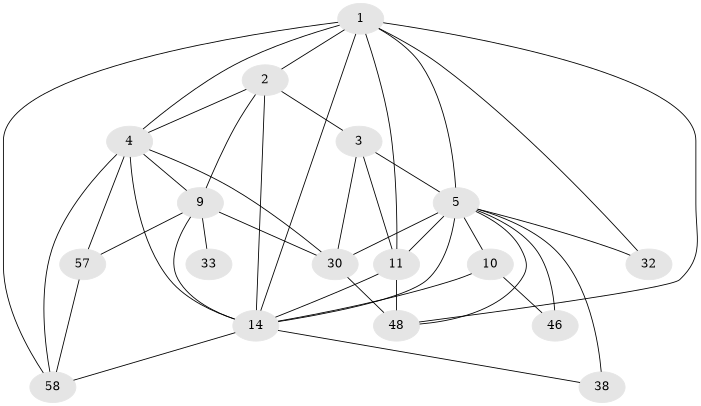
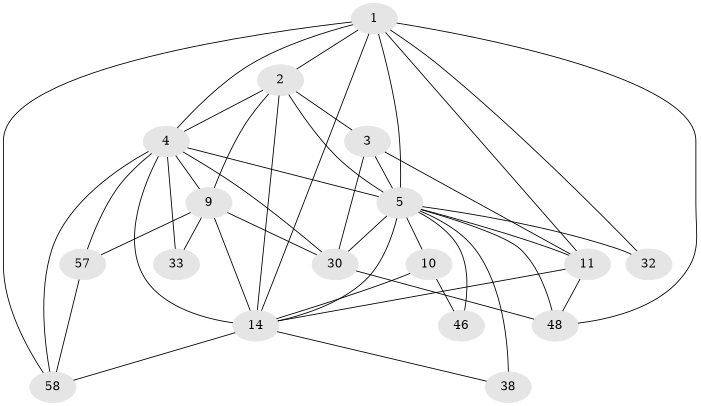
none -> (332, 152)
none -> (283, 172)
none -> (171, 203)
